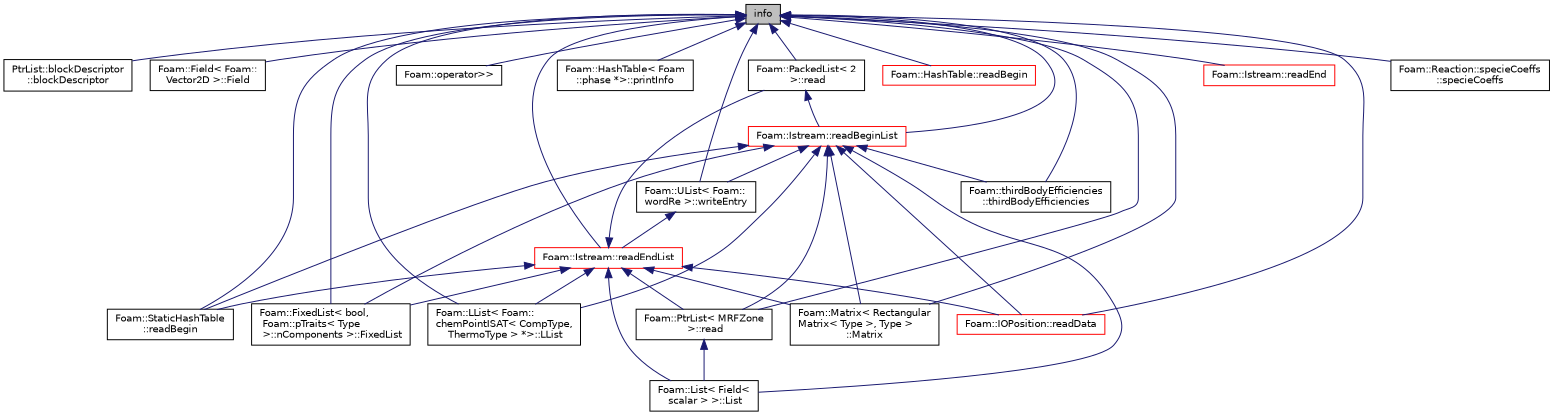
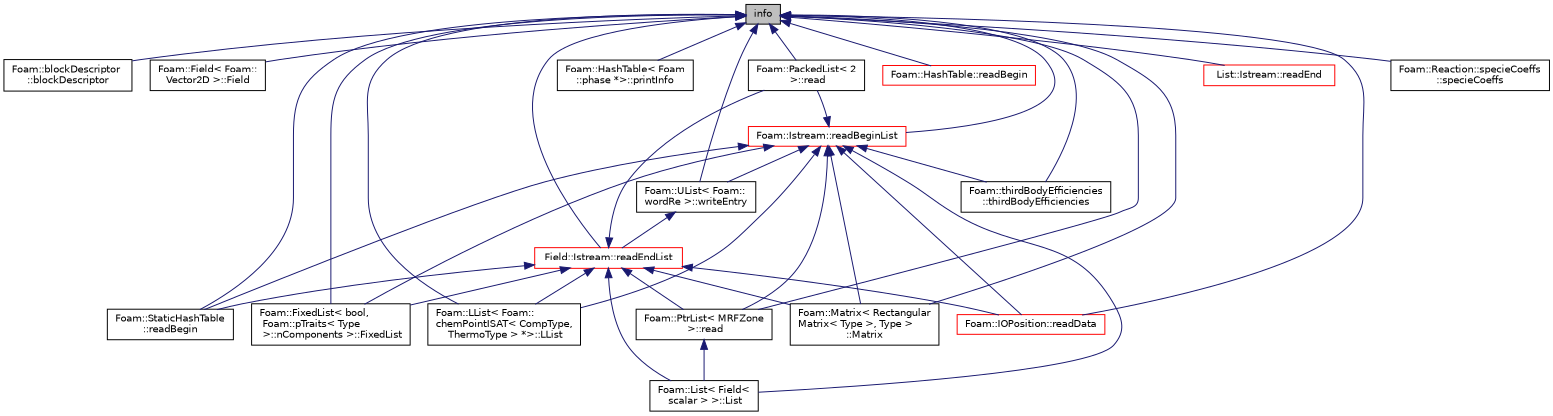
(68, 75) -> (68, 75)
(449, 75) -> none
(1269, 75) -> (1269, 75)
(813, 114) -> (823, 103)
(609, 258) -> (609, 258)
